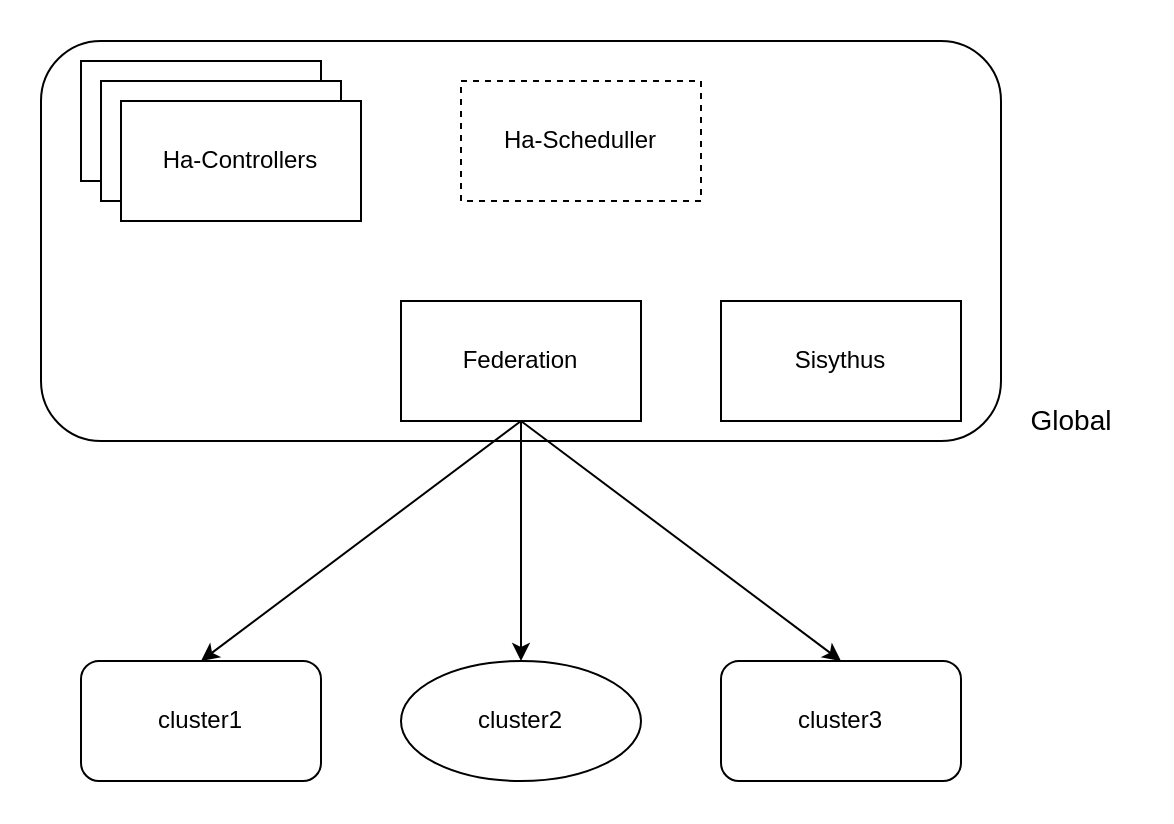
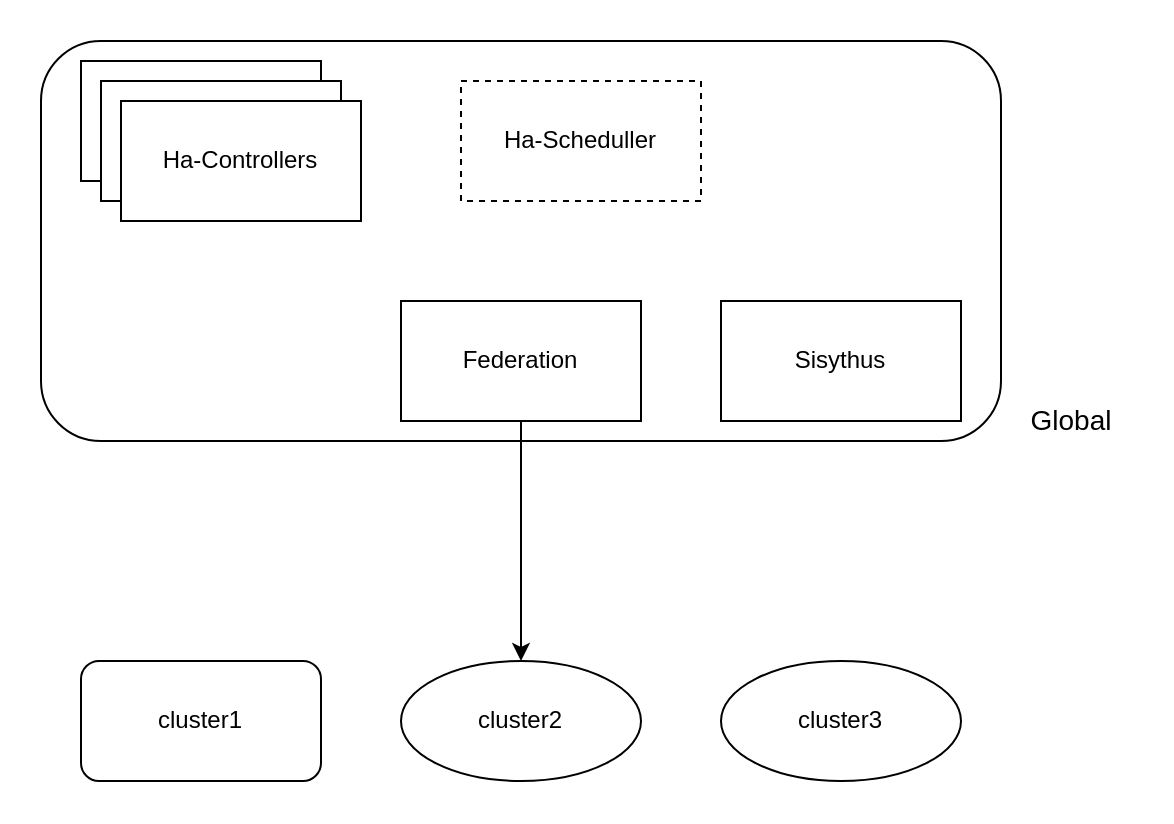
(365, 538) -> none
(678, 539) -> none
(841, 721) -> (841, 721)
